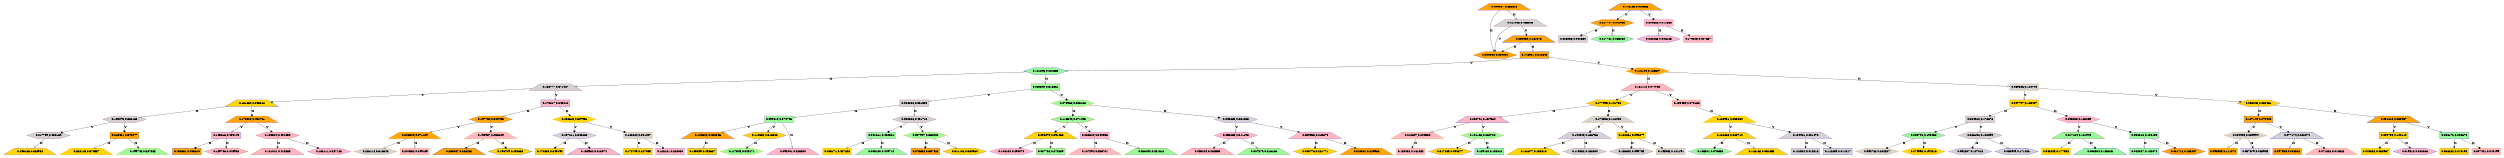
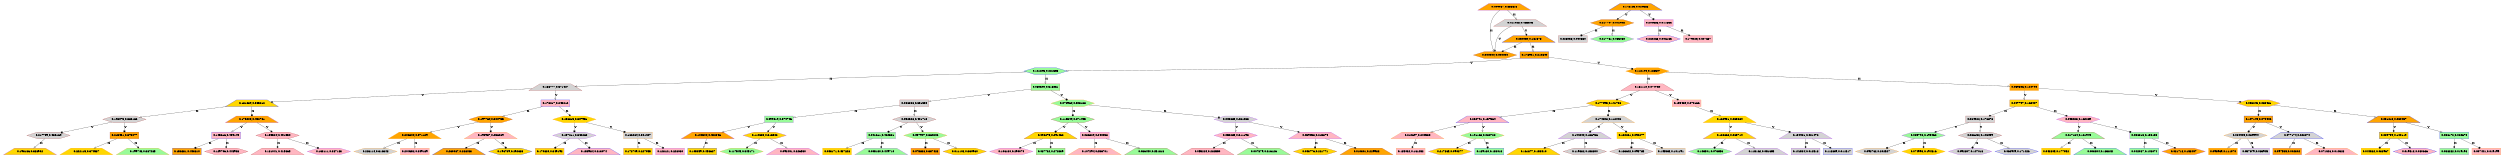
(2024, 87) -> (2024, 87)
(789, 134) -> (778, 143)
(1761, 151) -> (1761, 151)
(2454, 151) -> (2454, 151)
